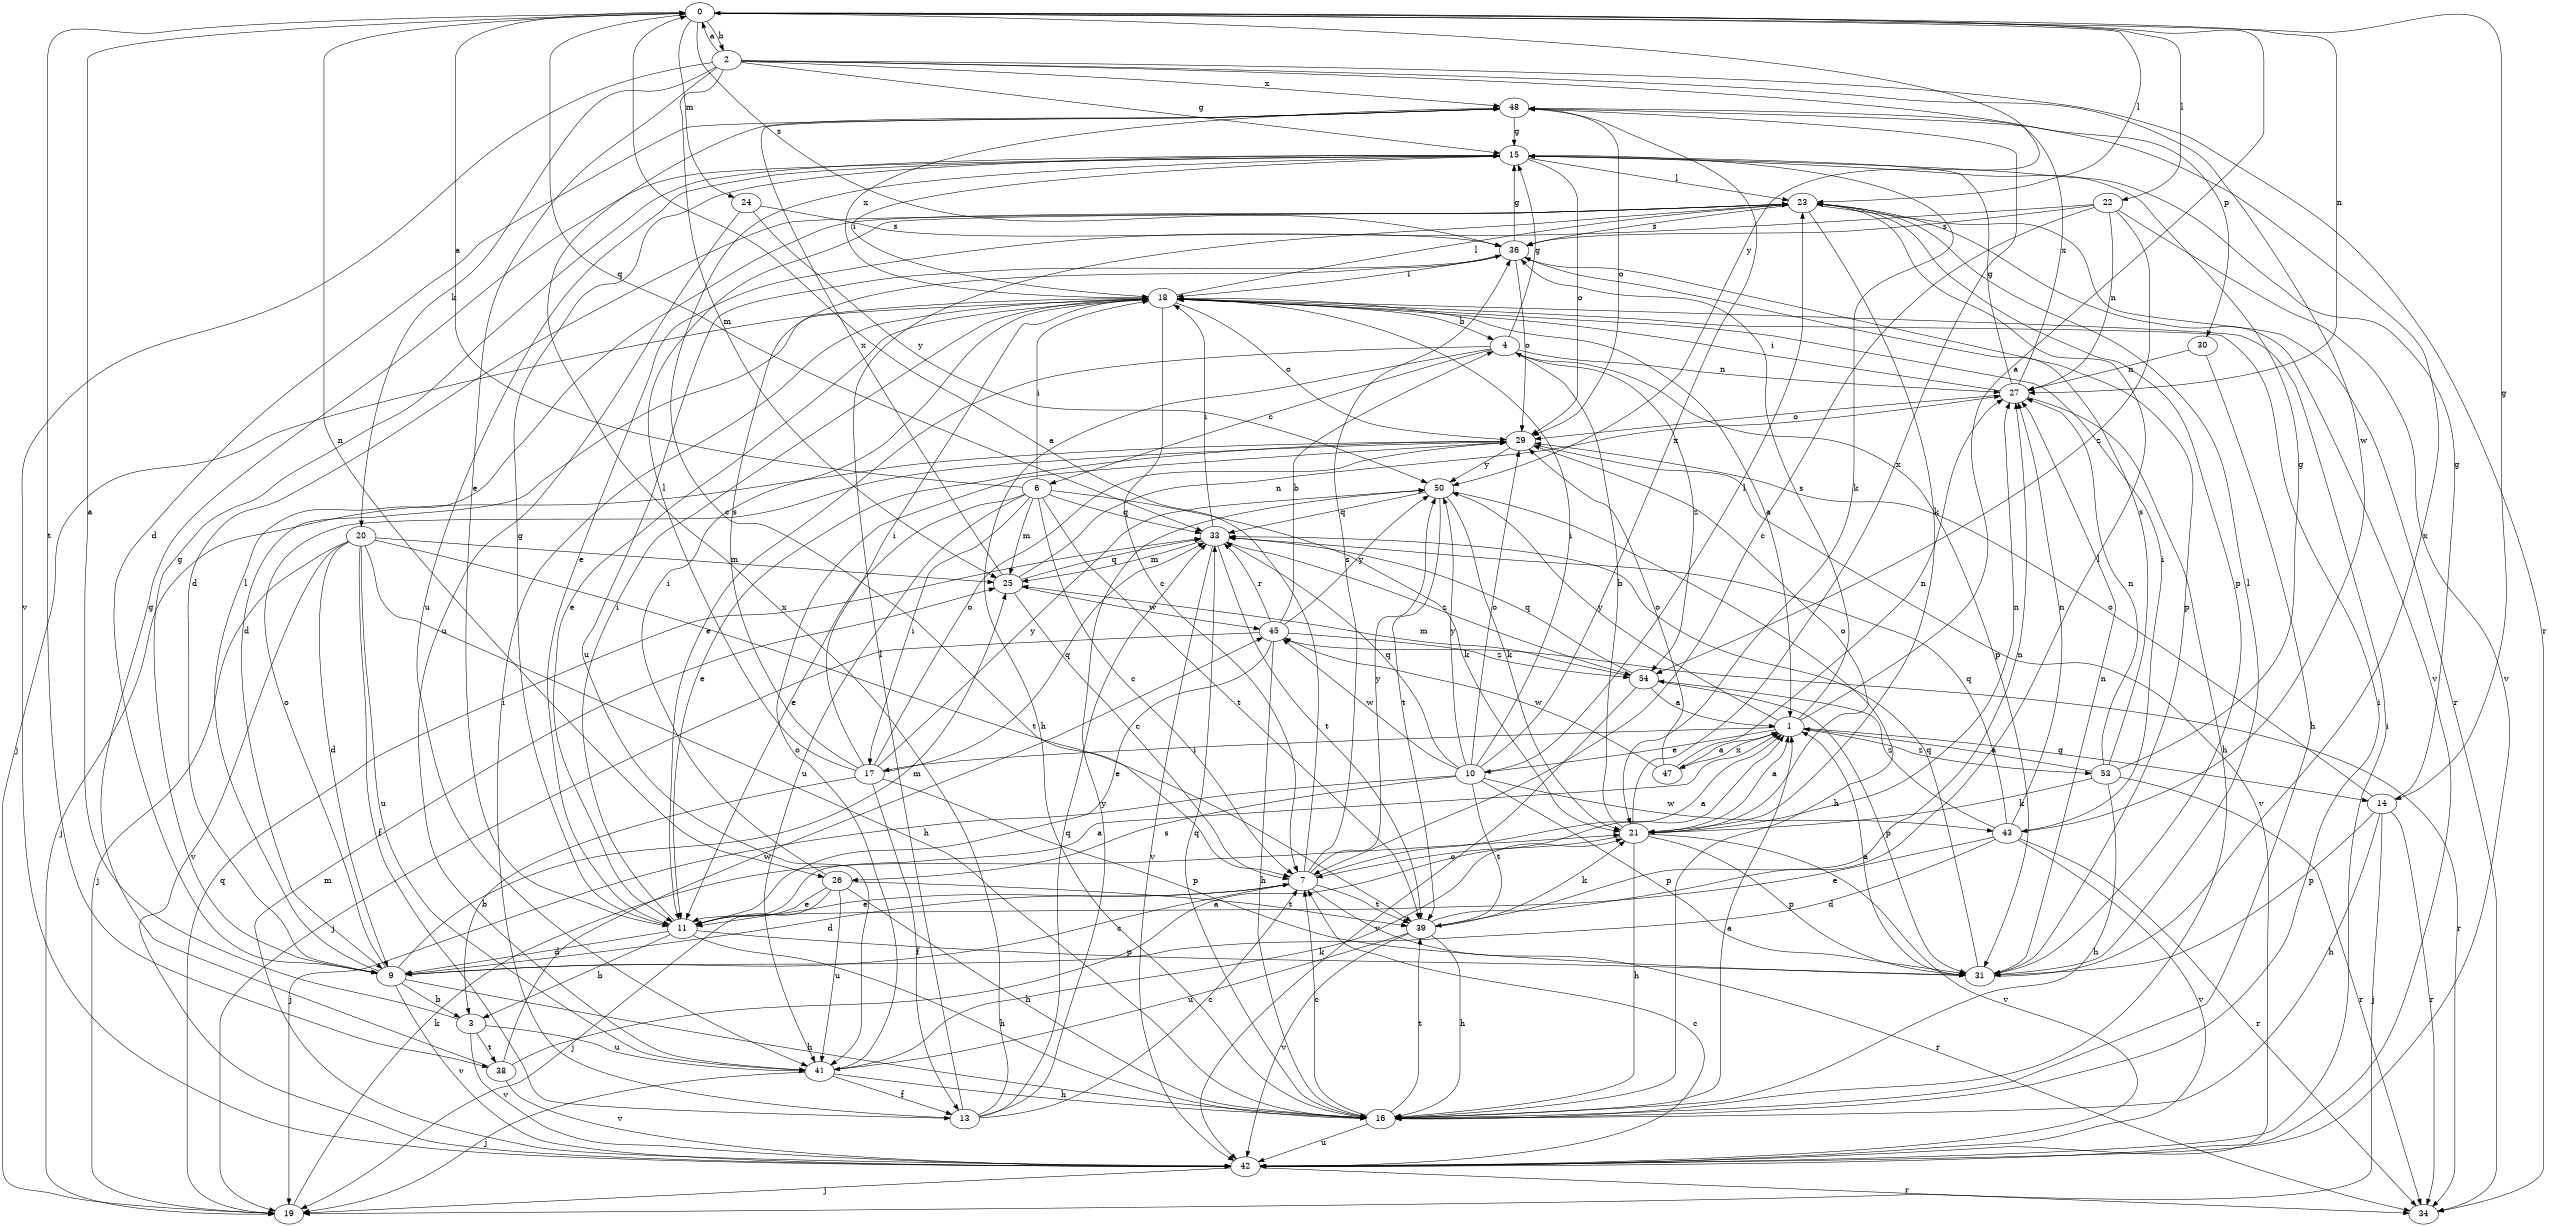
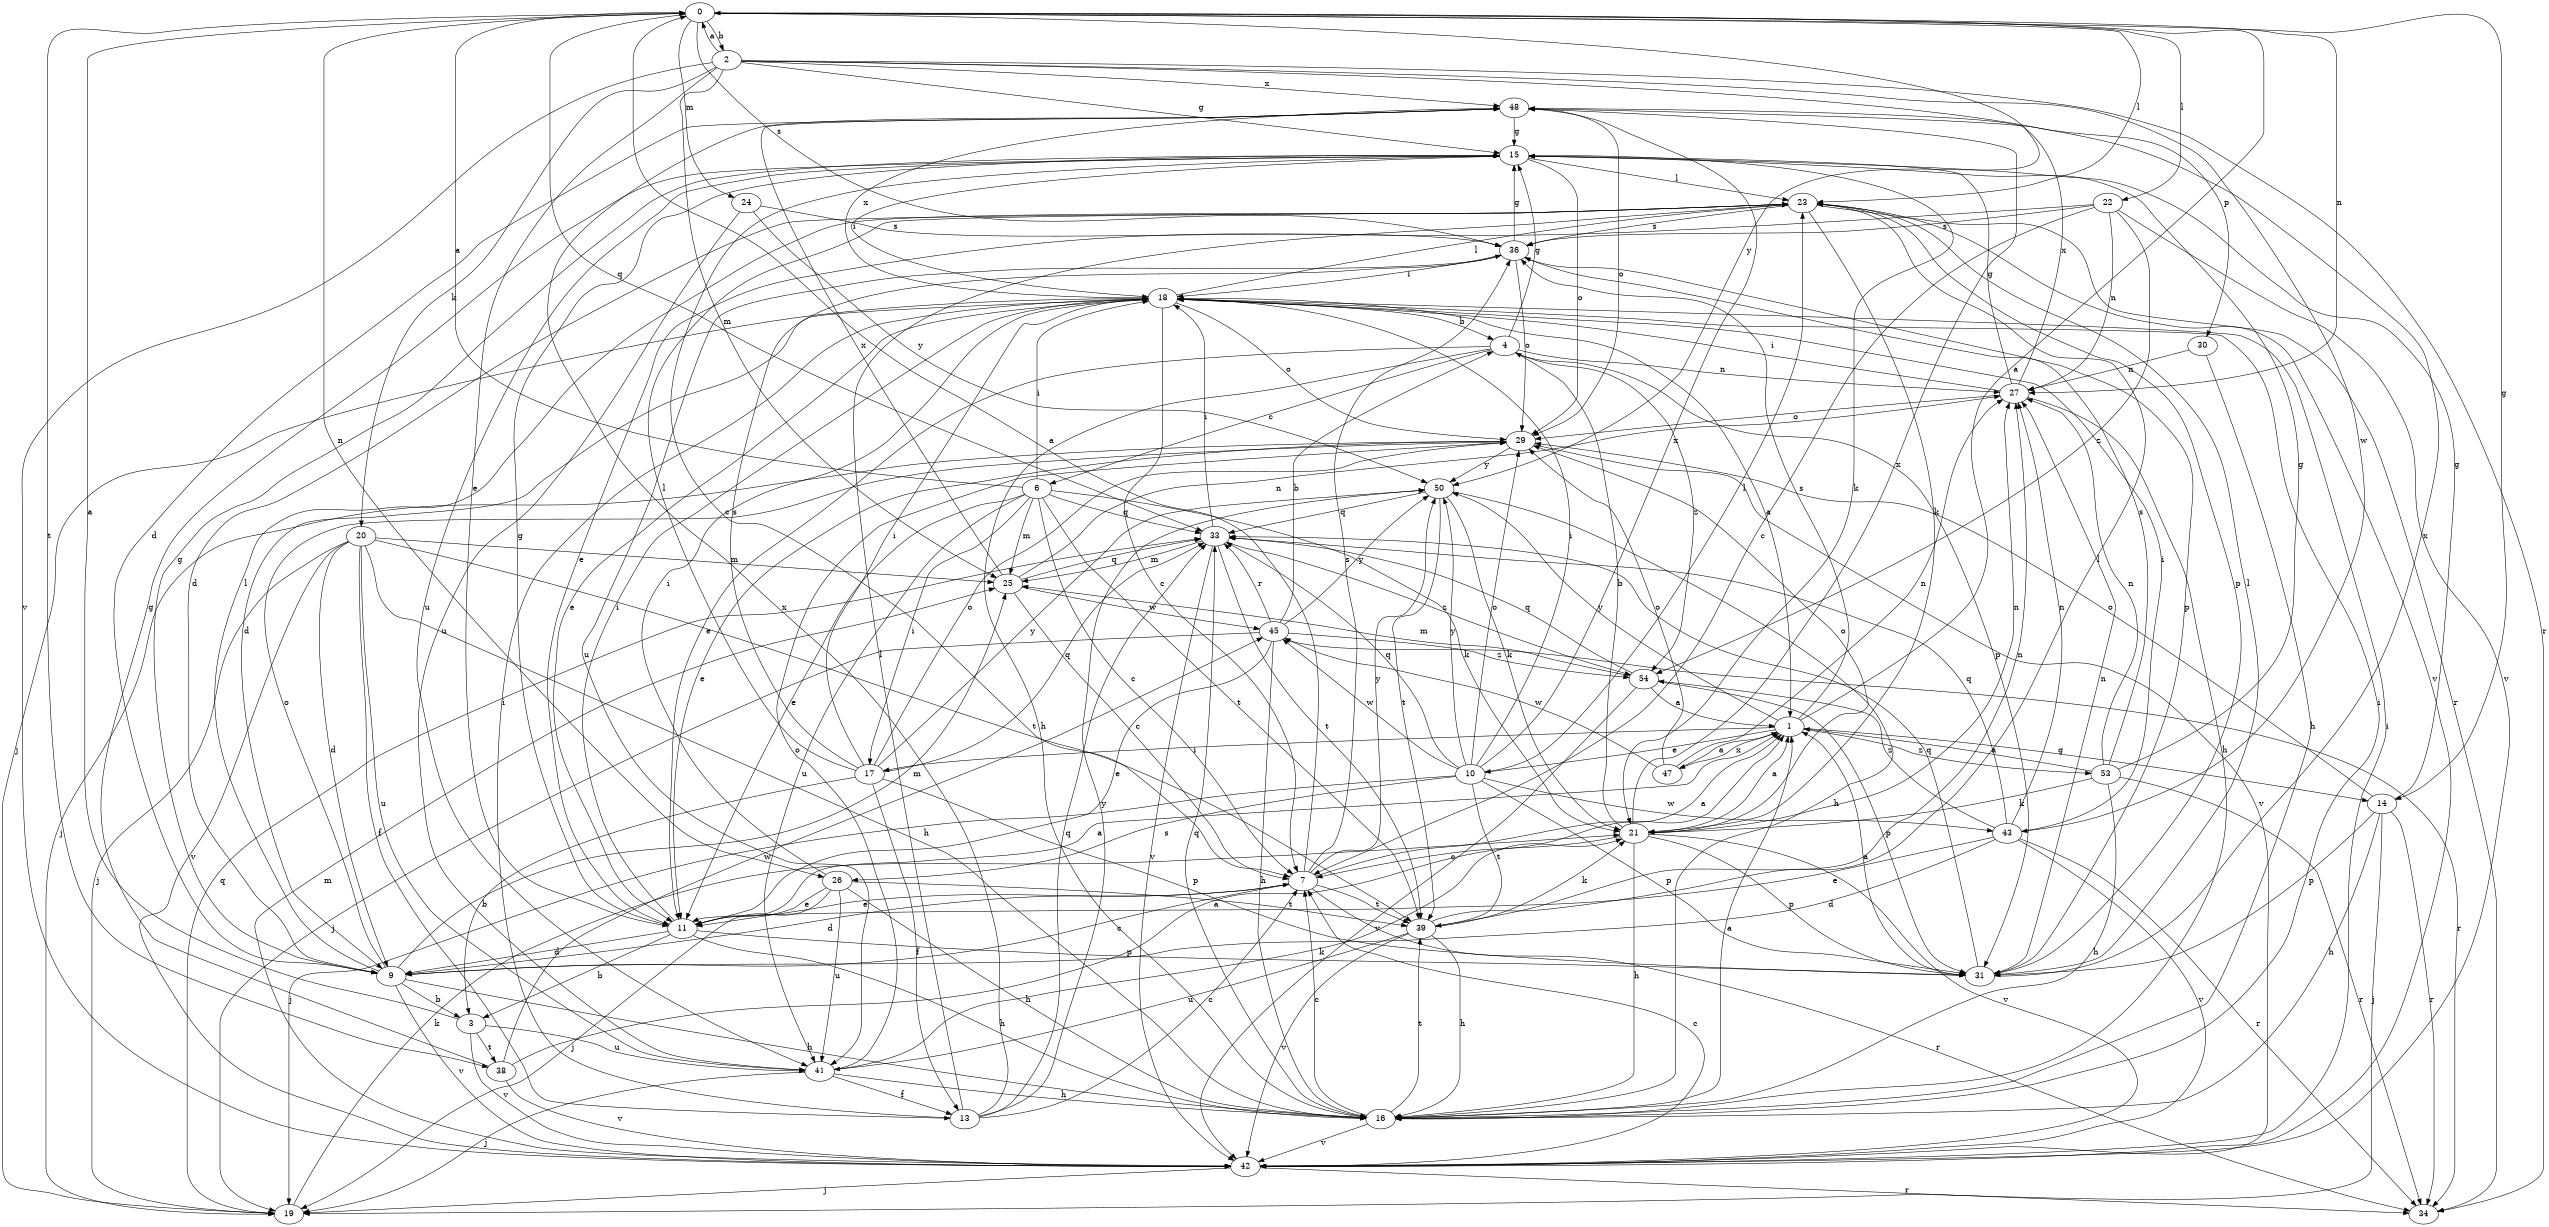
(1324, 1143) -> (1323, 1143)
